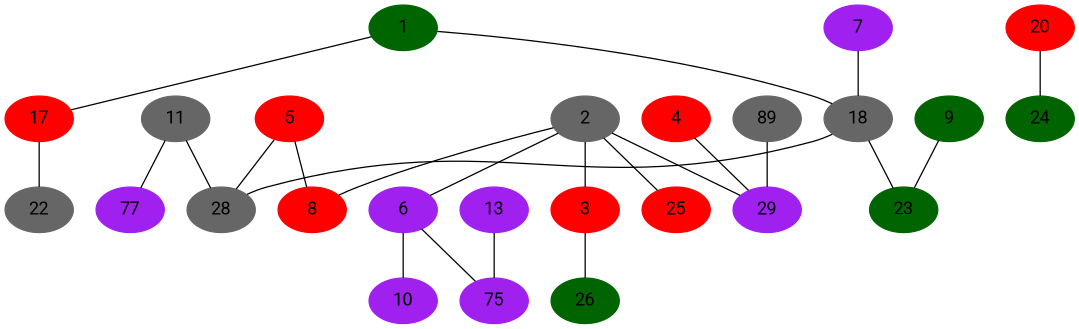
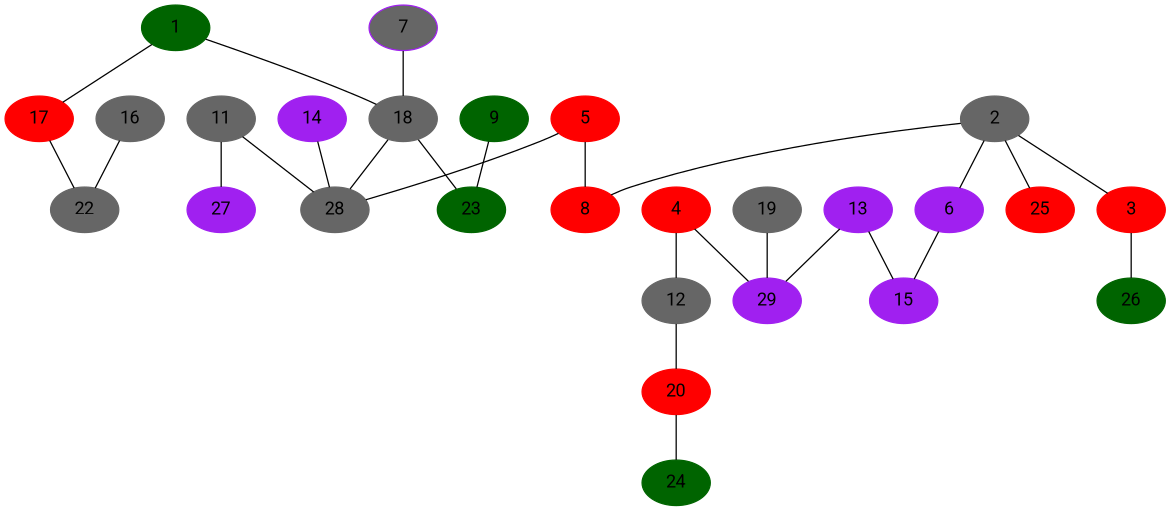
(858, 28) -> (403, 28)
none -> (130, 119)
none -> (312, 119)
(767, 119) -> (767, 210)
(663, 158) -> (813, 255)
(130, 210) -> (221, 210)
(403, 301) -> none
(494, 301) -> (904, 301)
none -> (676, 301)
